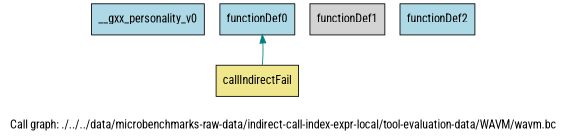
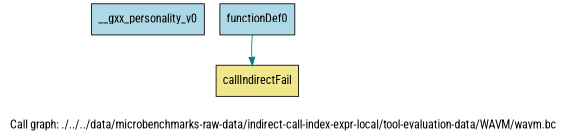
(347, 19) -> none
(437, 19) -> none
(263, 54) -> (252, 46)
